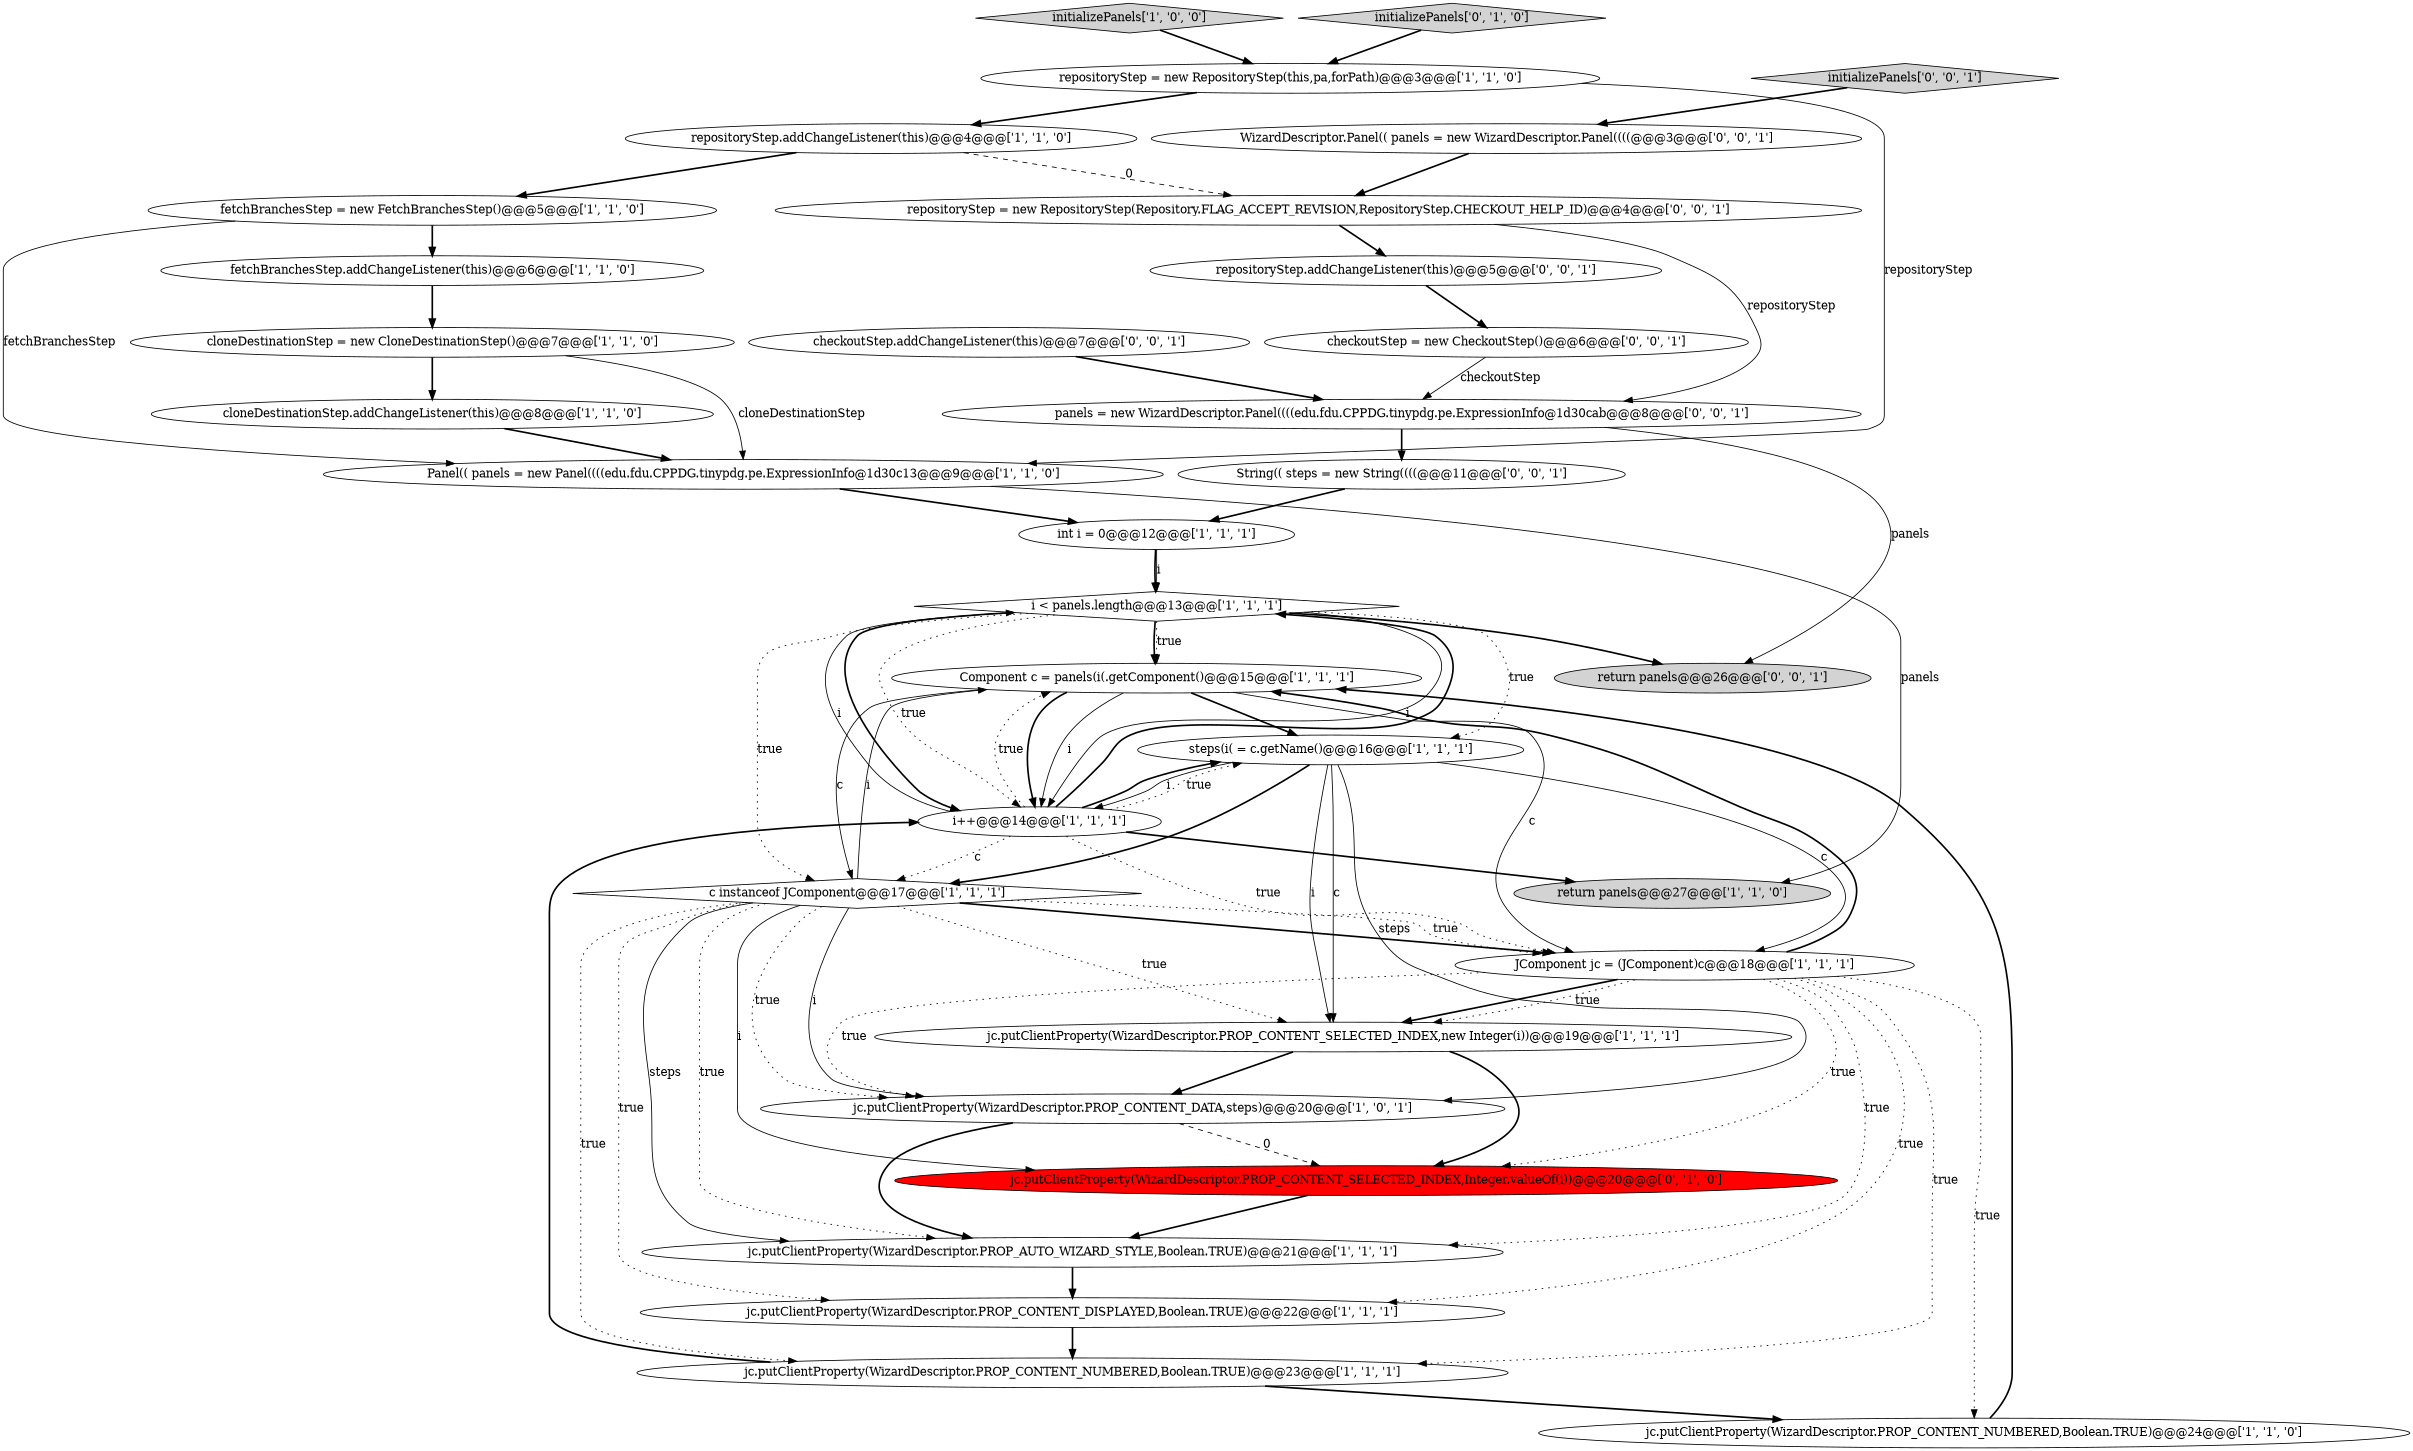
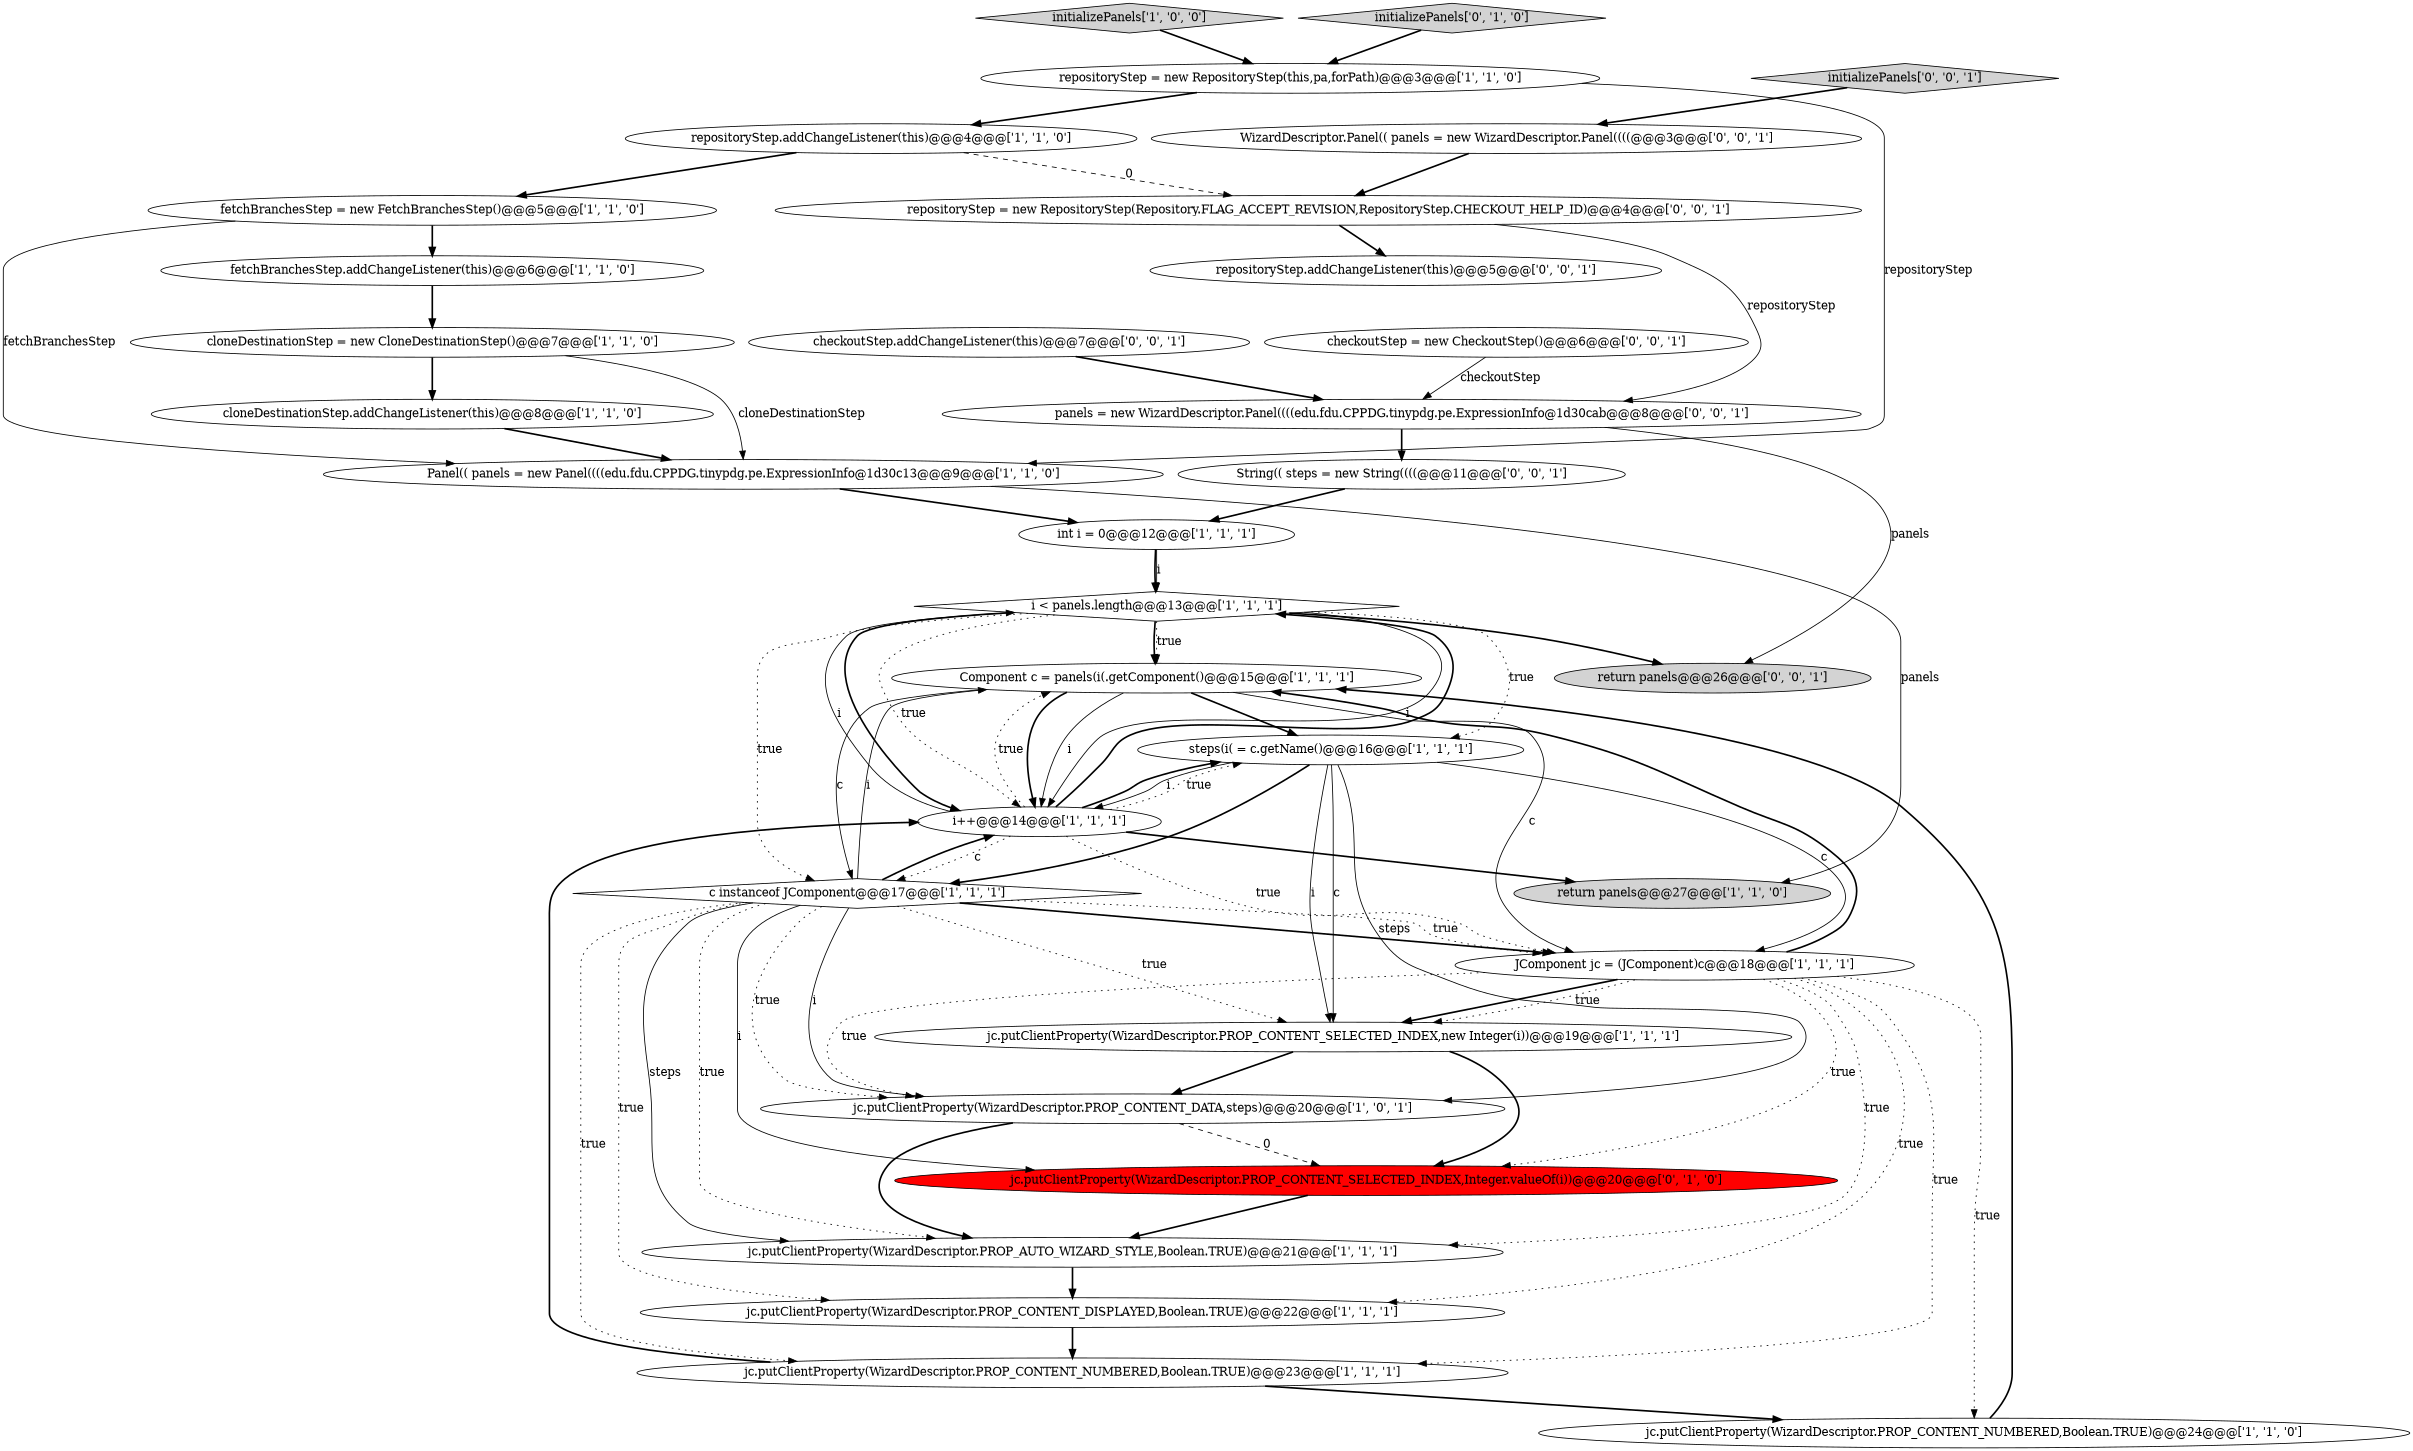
(1453, 304) -> none
none -> (933, 857)
